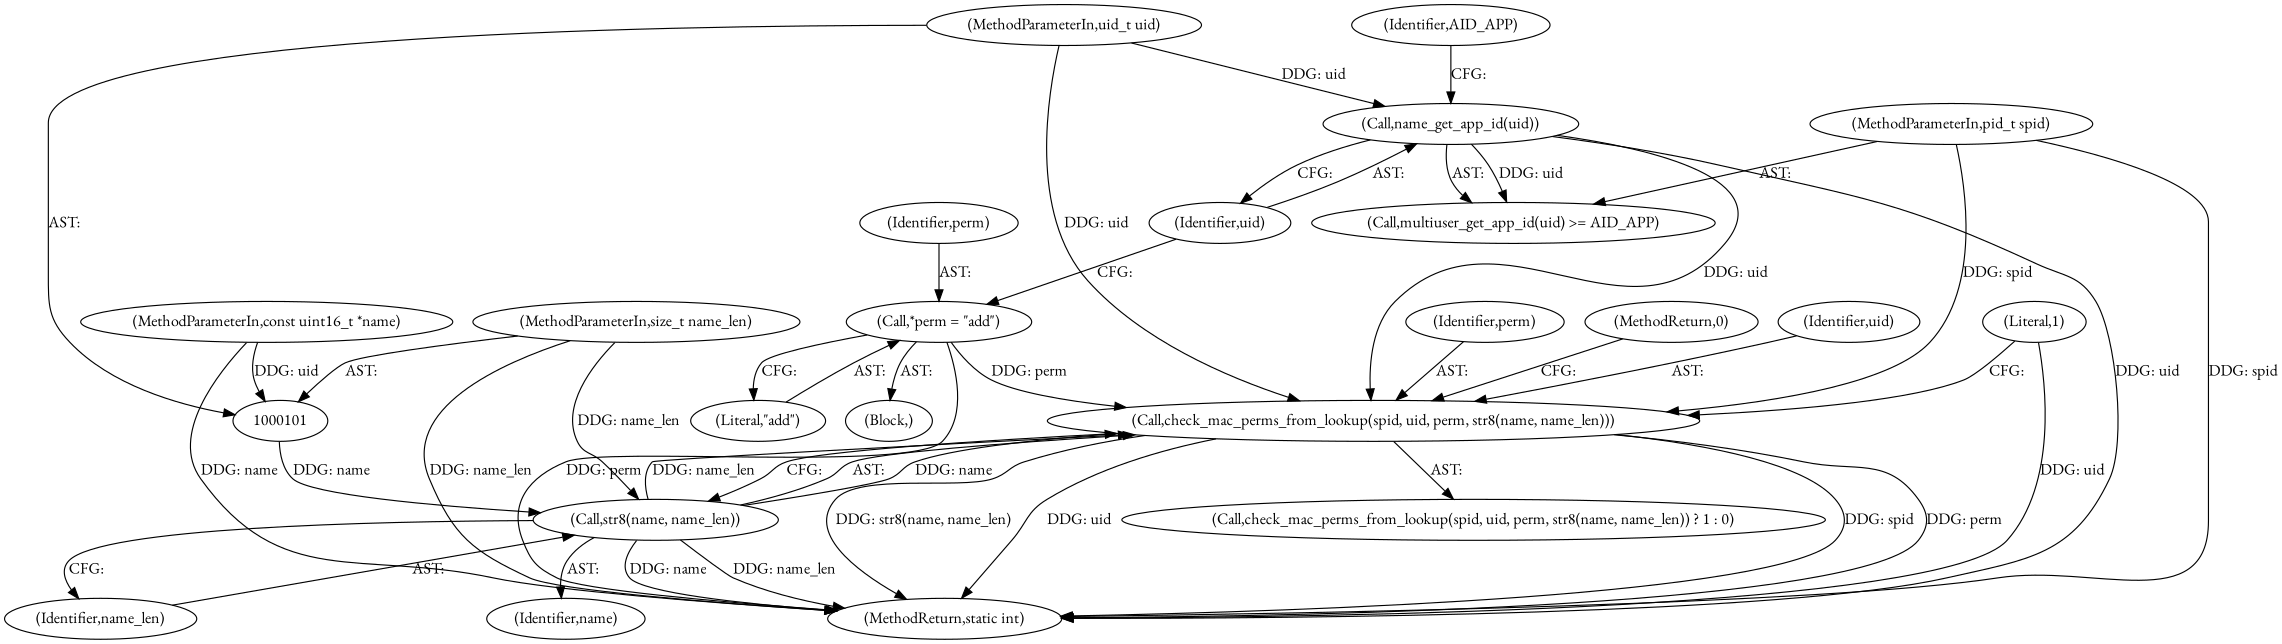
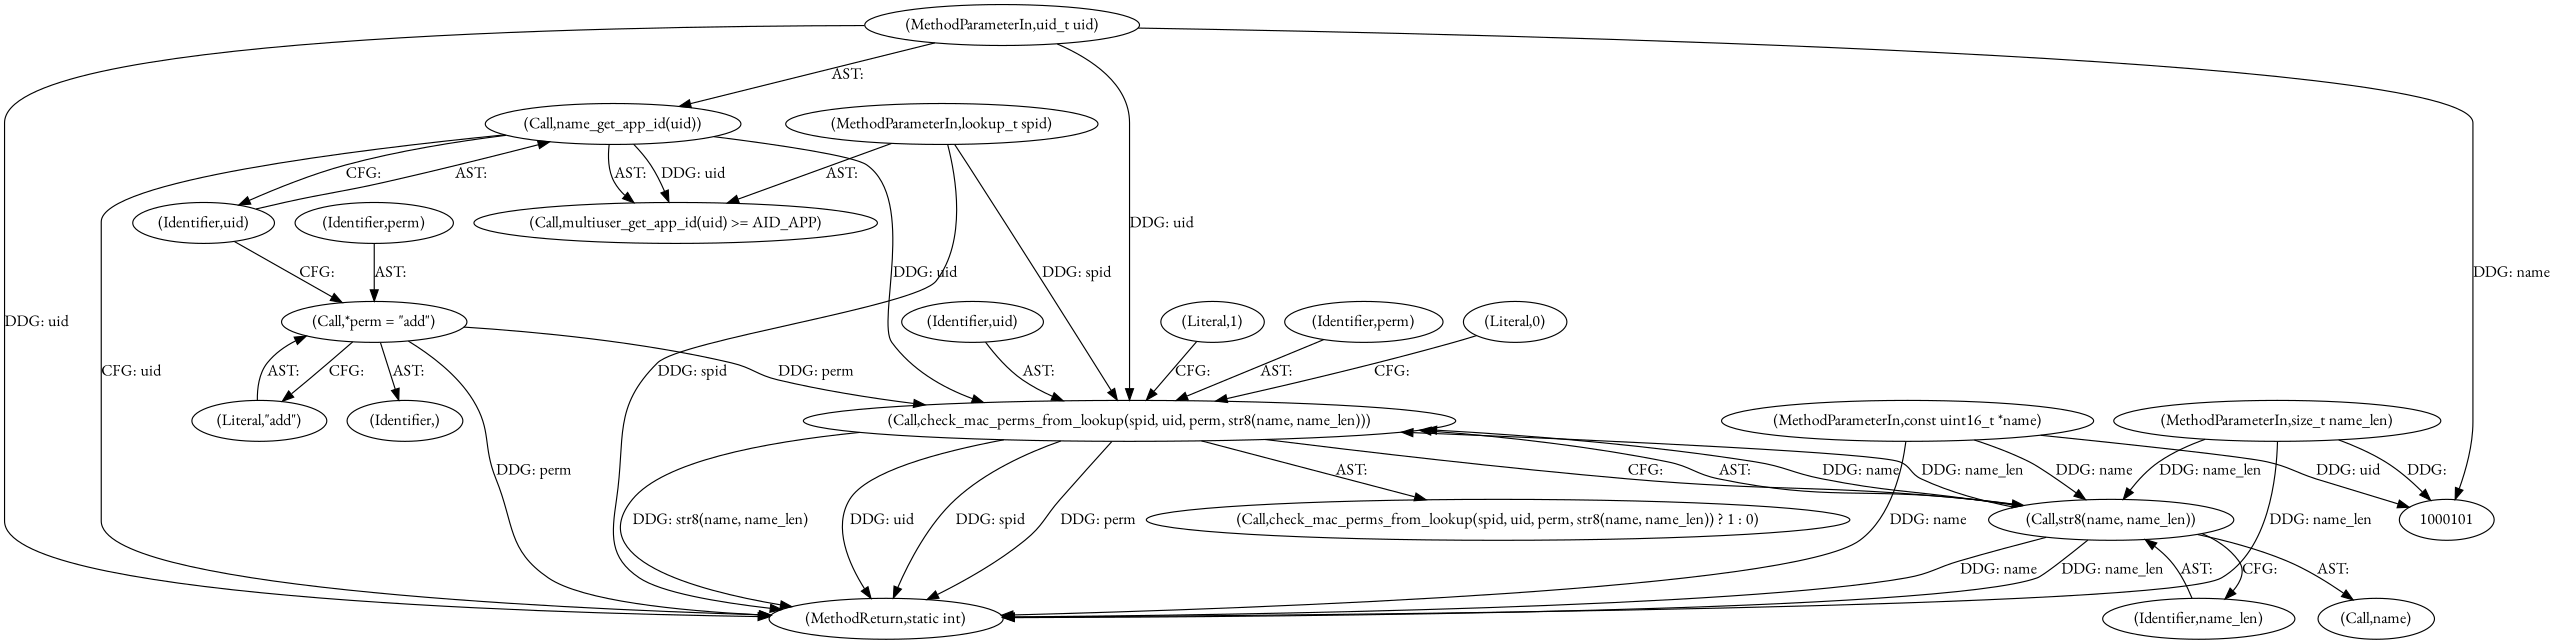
(1451, 25) -> none
(1314, 75) -> (850, 75)
(1951, 124) -> (942, 124)
(67, 223) -> (2512, 272)
(1672, 322) -> (1515, 322)
(363, 371) -> (2429, 470)
(2148, 371) -> (131, 371)
(889, 421) -> (405, 421)
(389, 500) -> (2028, 461)
(1848, 584) -> (5, 268)
(566, 619) -> (2376, 619)
